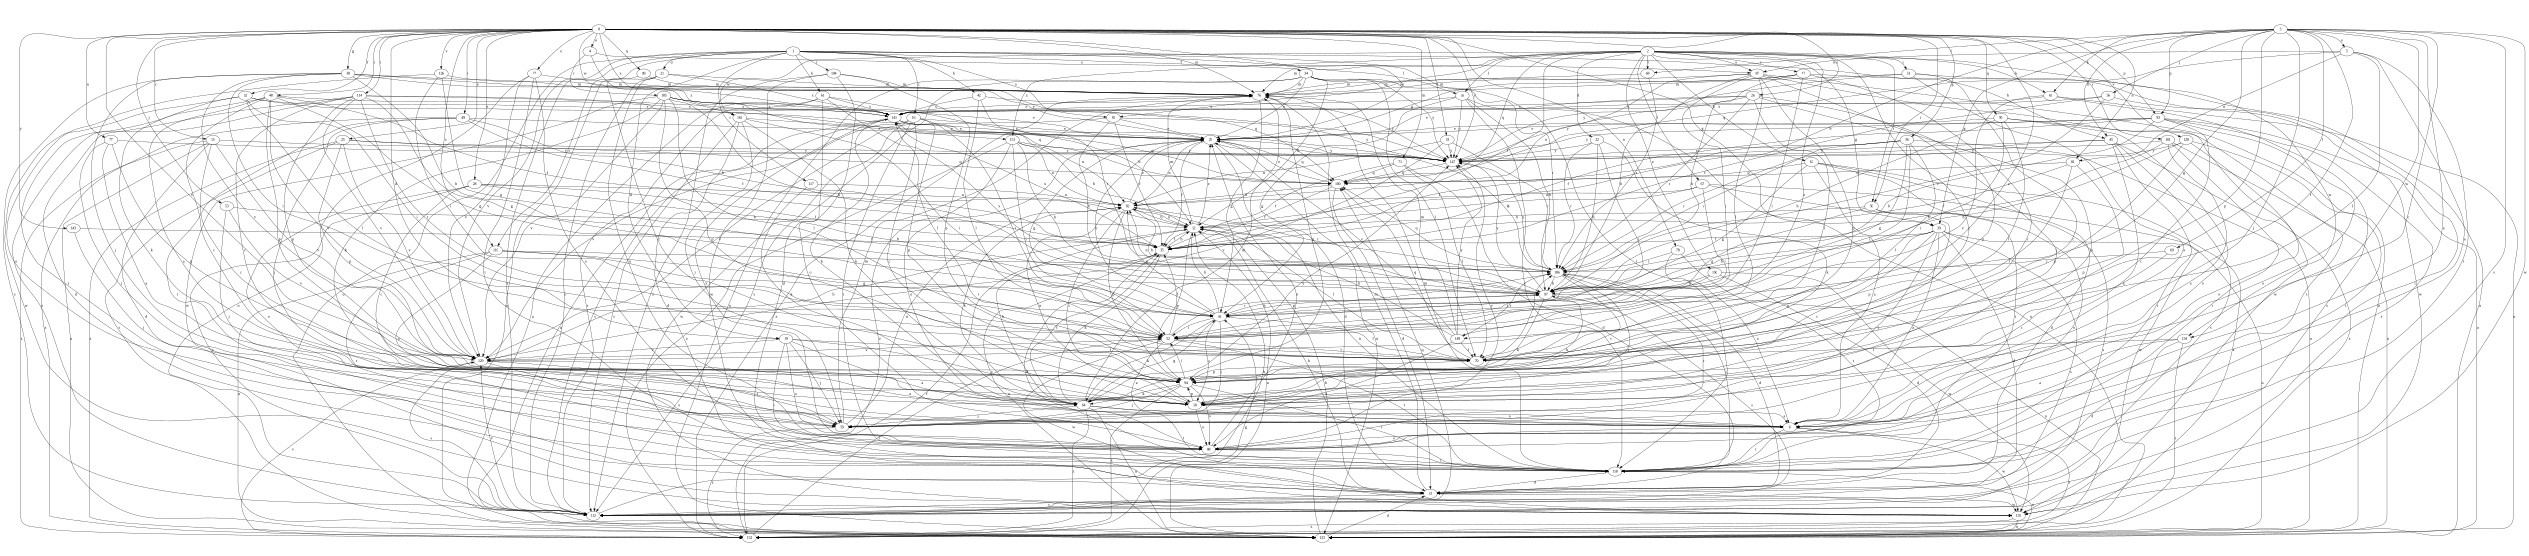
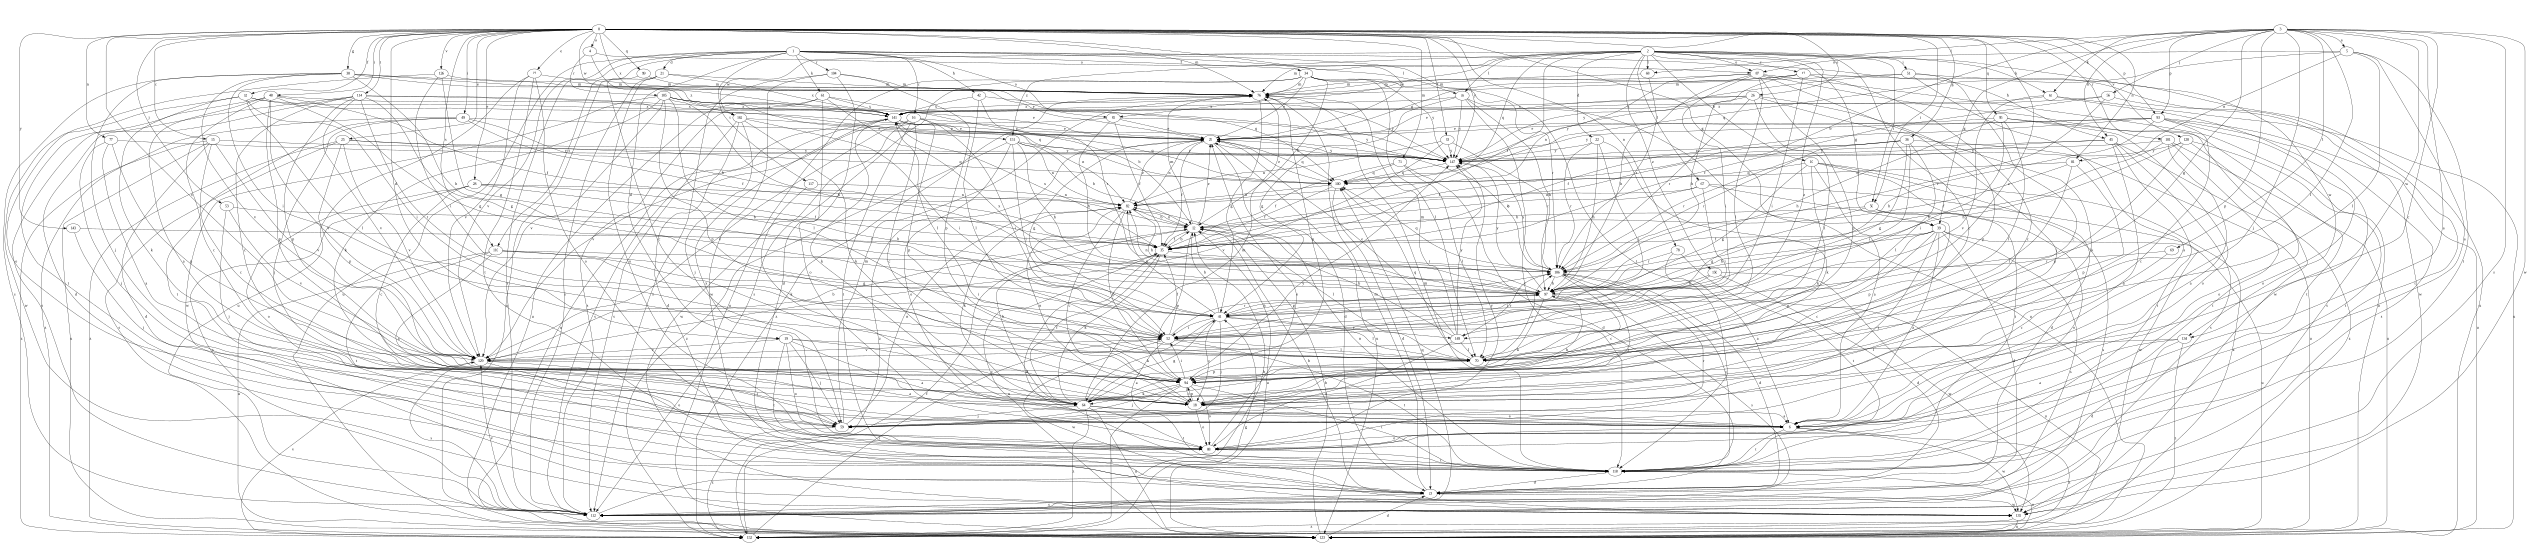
(1096, 231) -> (1337, 328)
(1350, 247) -> (1358, 260)
none -> (1646, 338)
none -> (1187, 394)
